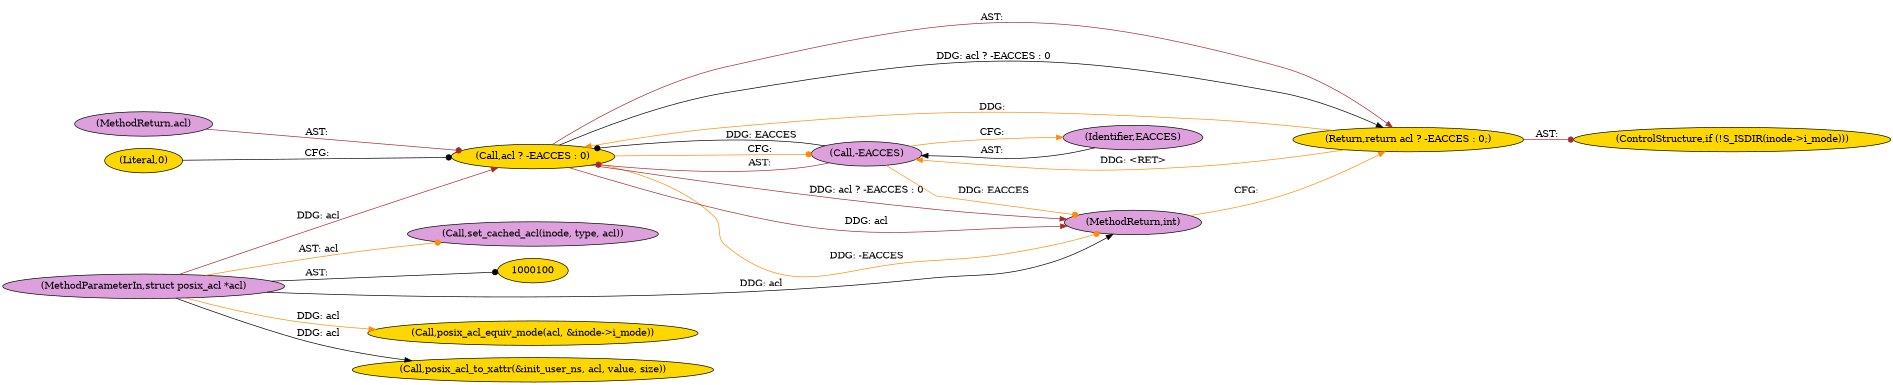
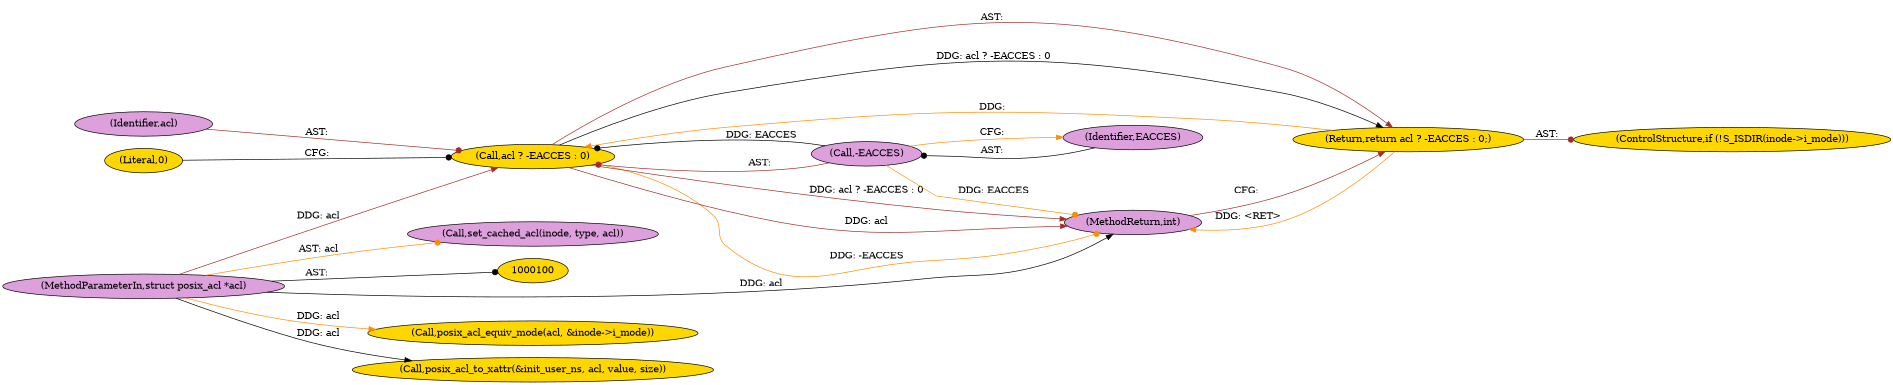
(144, 124) -> (144, 124)
(710, 155) -> none
(1011, 158) -> (1011, 158)
(1134, 170) -> (1304, 213)
(1287, 194) -> (1287, 194)
